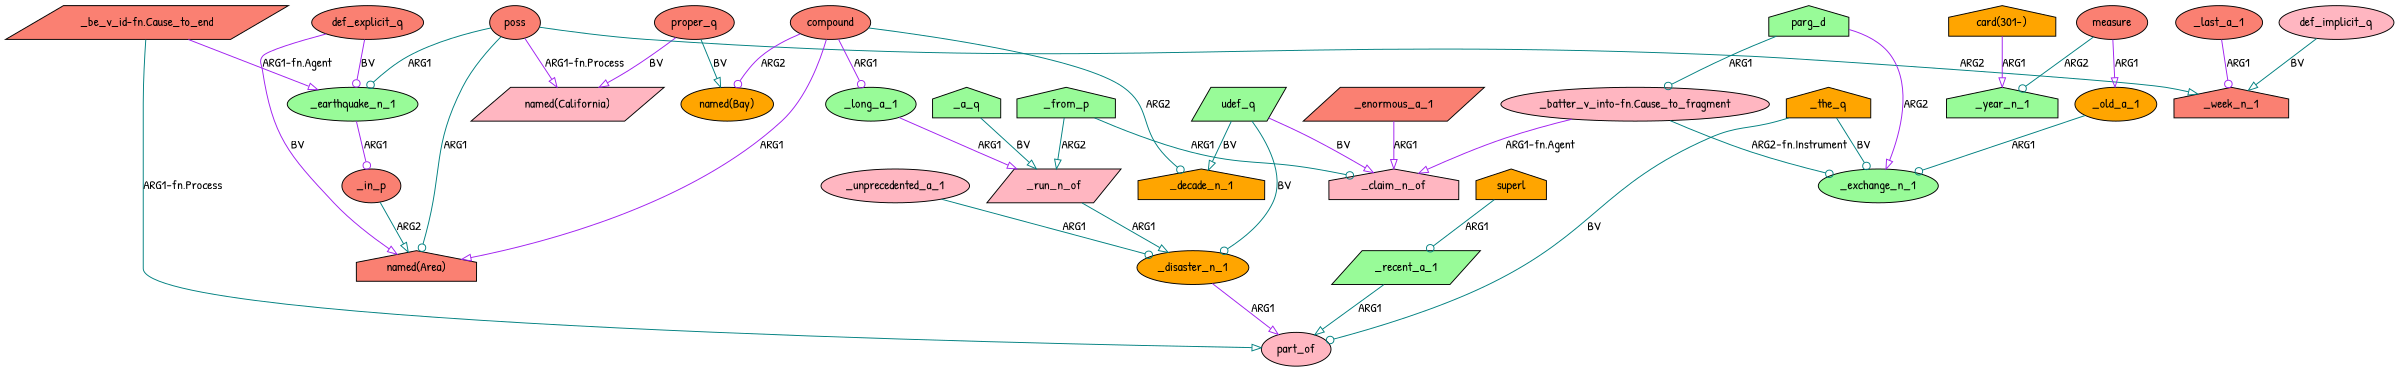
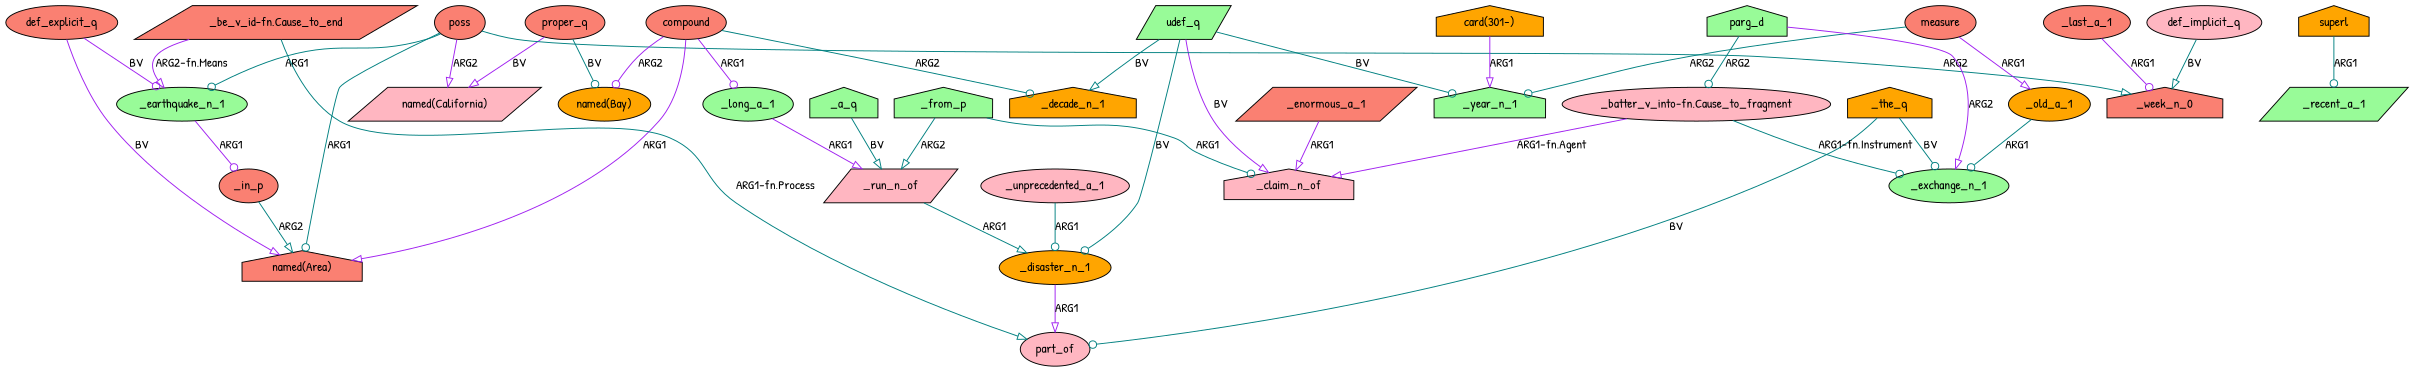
(709, 59) -> (583, 60)
none -> (1332, 62)
(297, 63) -> (192, 63)
(585, 63) -> (466, 63)
(1741, 63) -> (1738, 63)
(2231, 104) -> (2165, 104)
(1799, 145) -> (1865, 145)
(1353, 307) -> none
